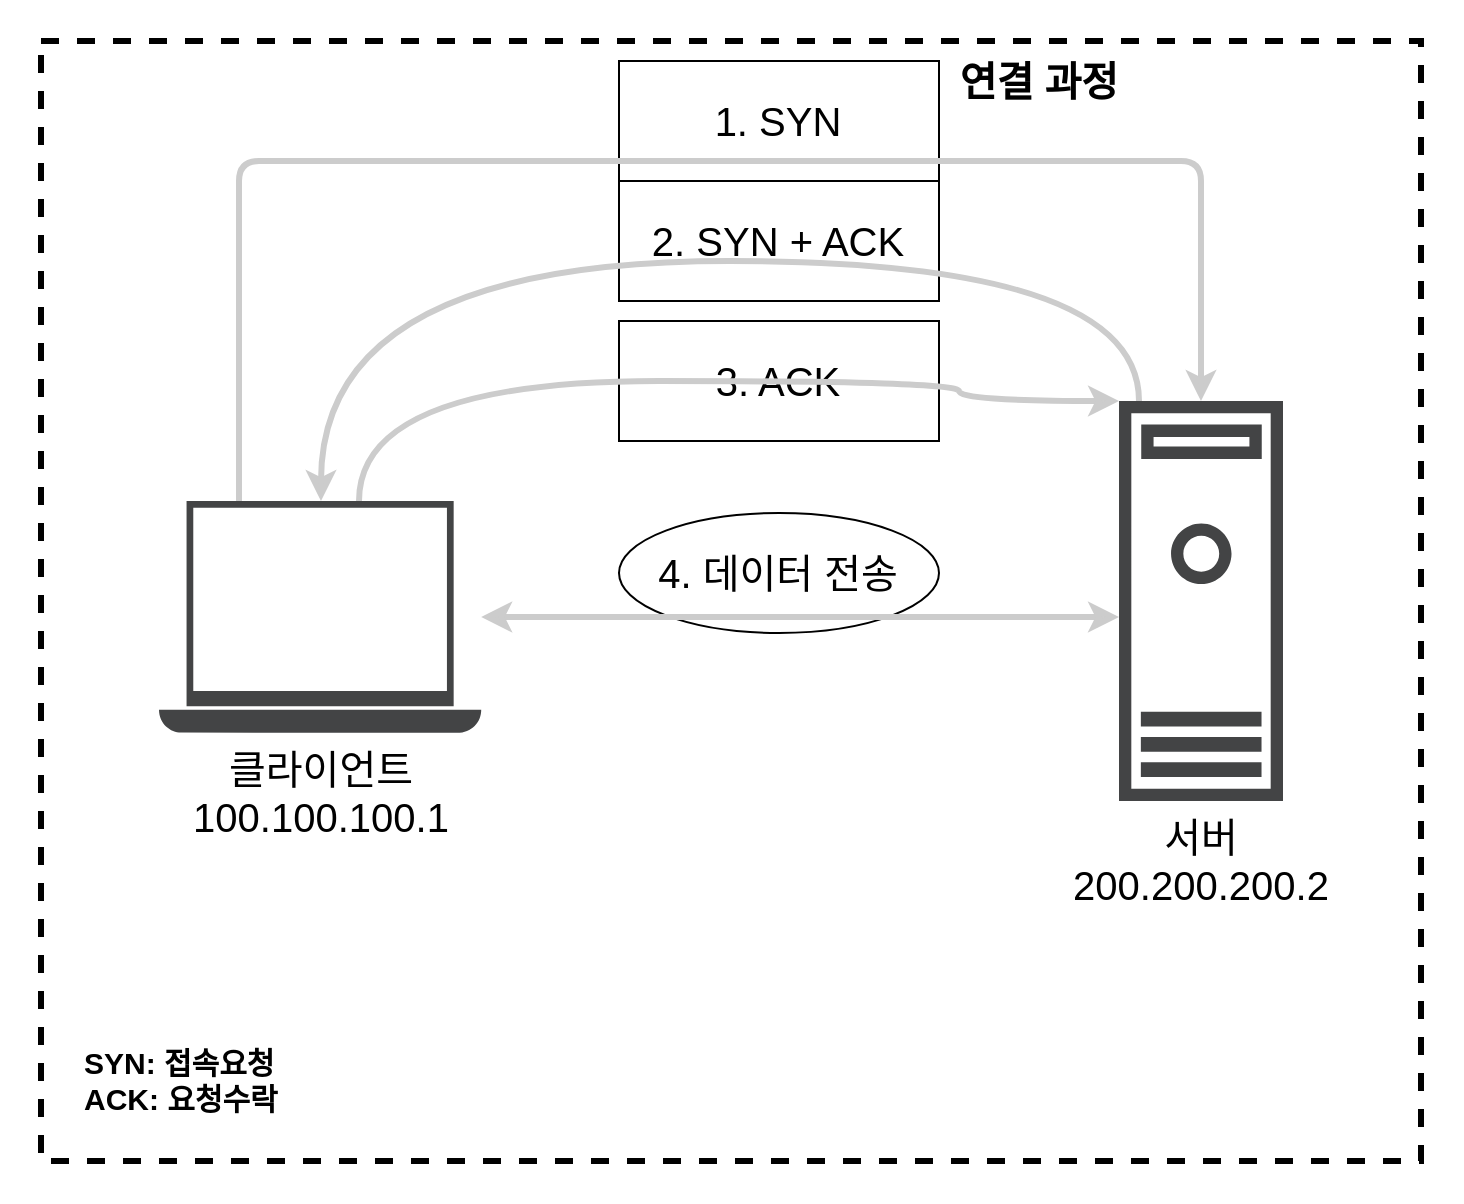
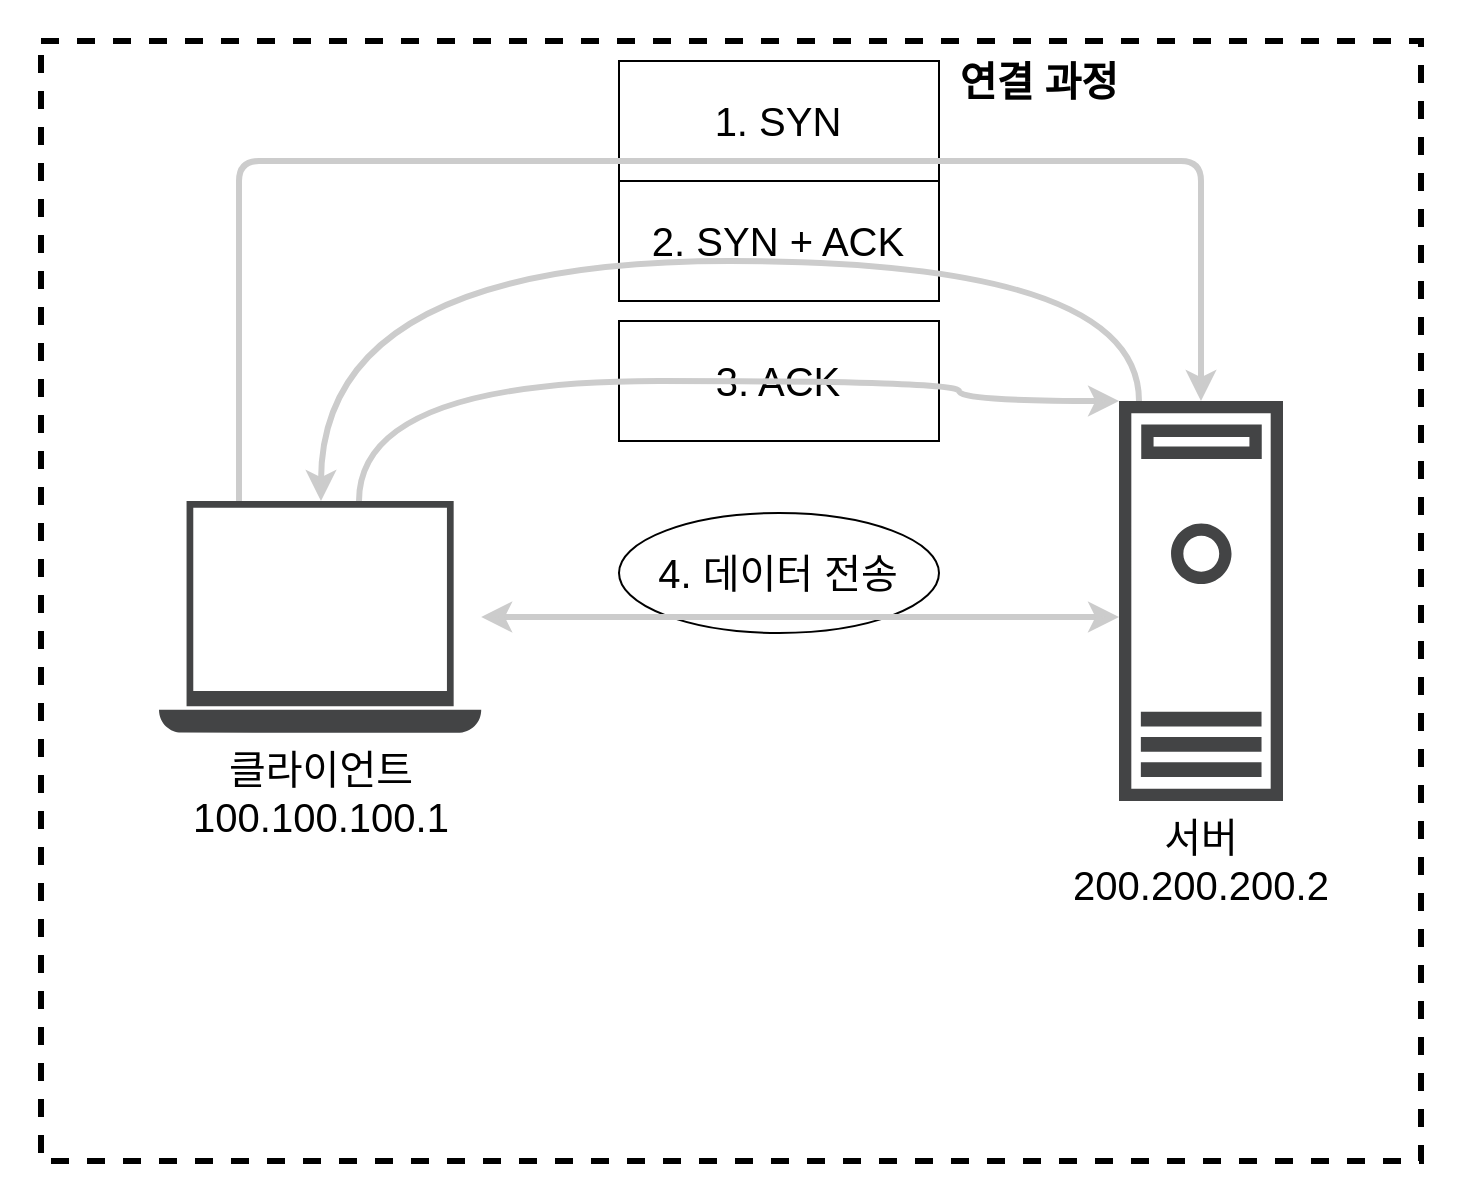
(201, 1081) -> none
